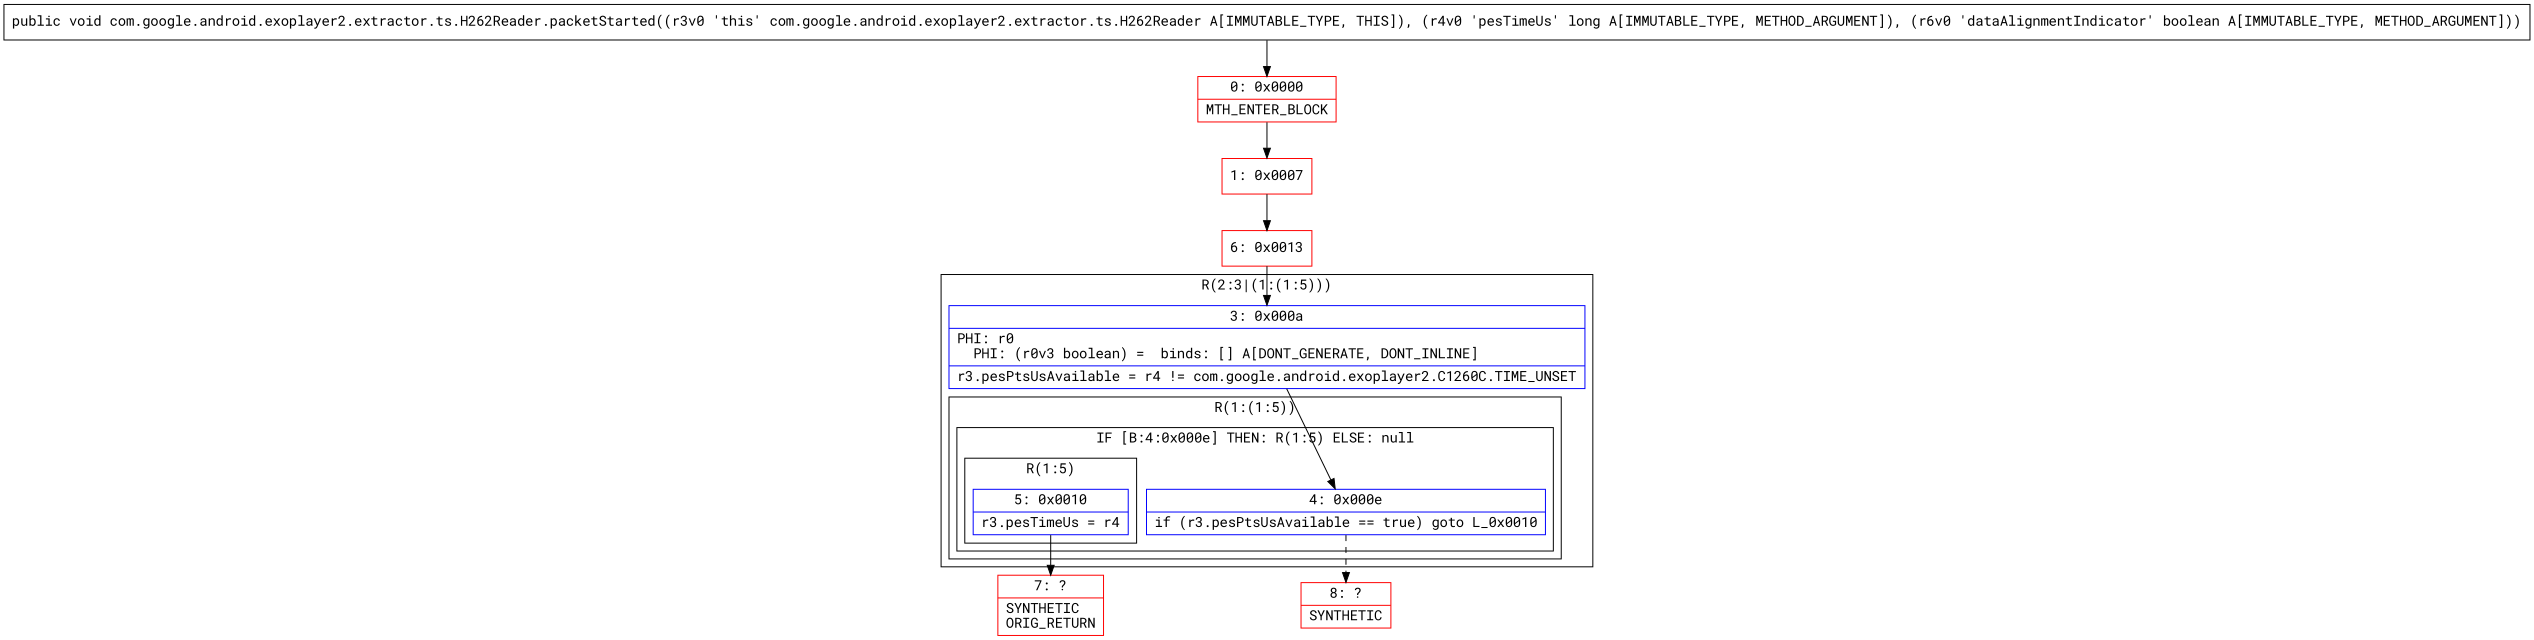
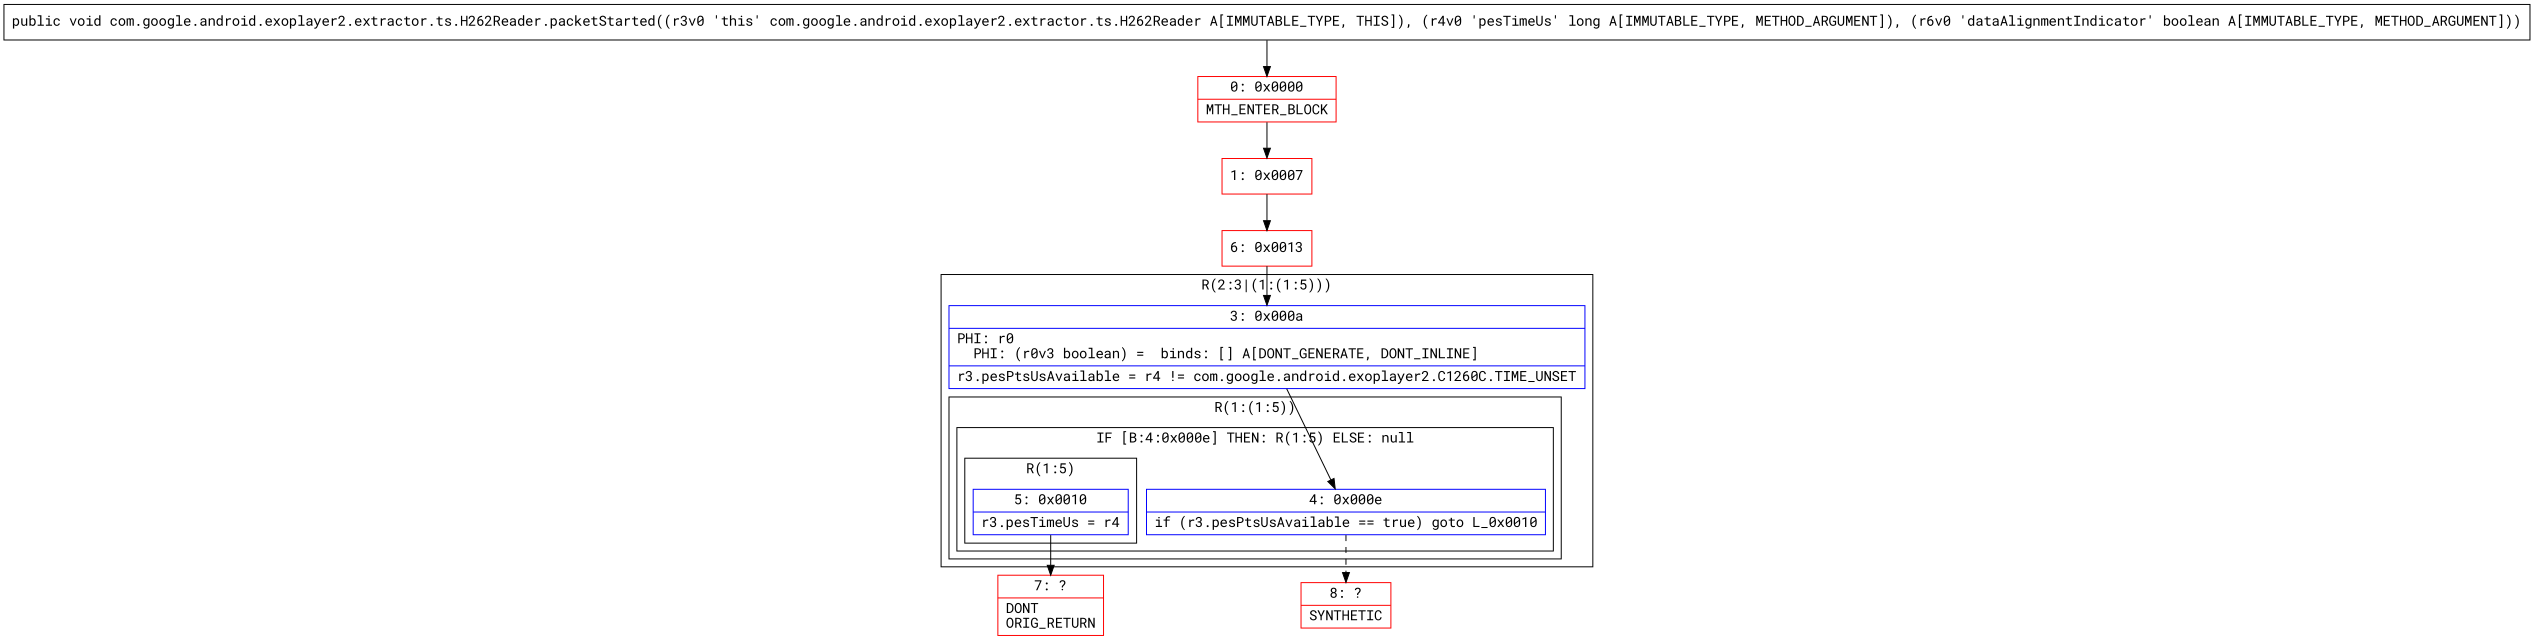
(1043, 609) -> (1023, 609)
